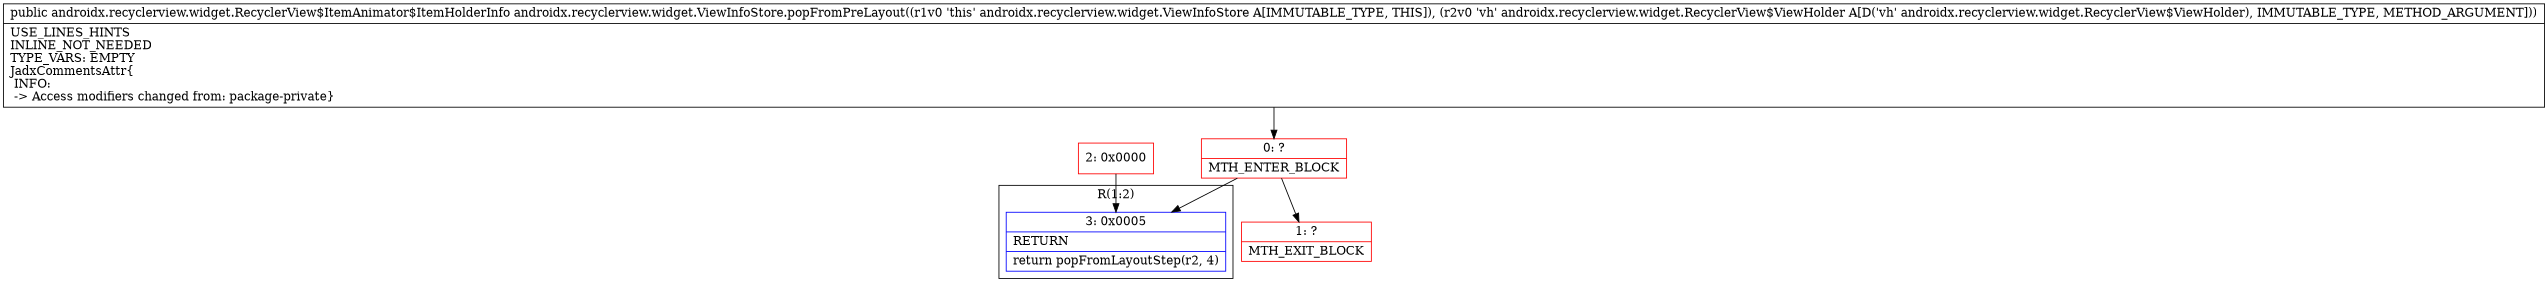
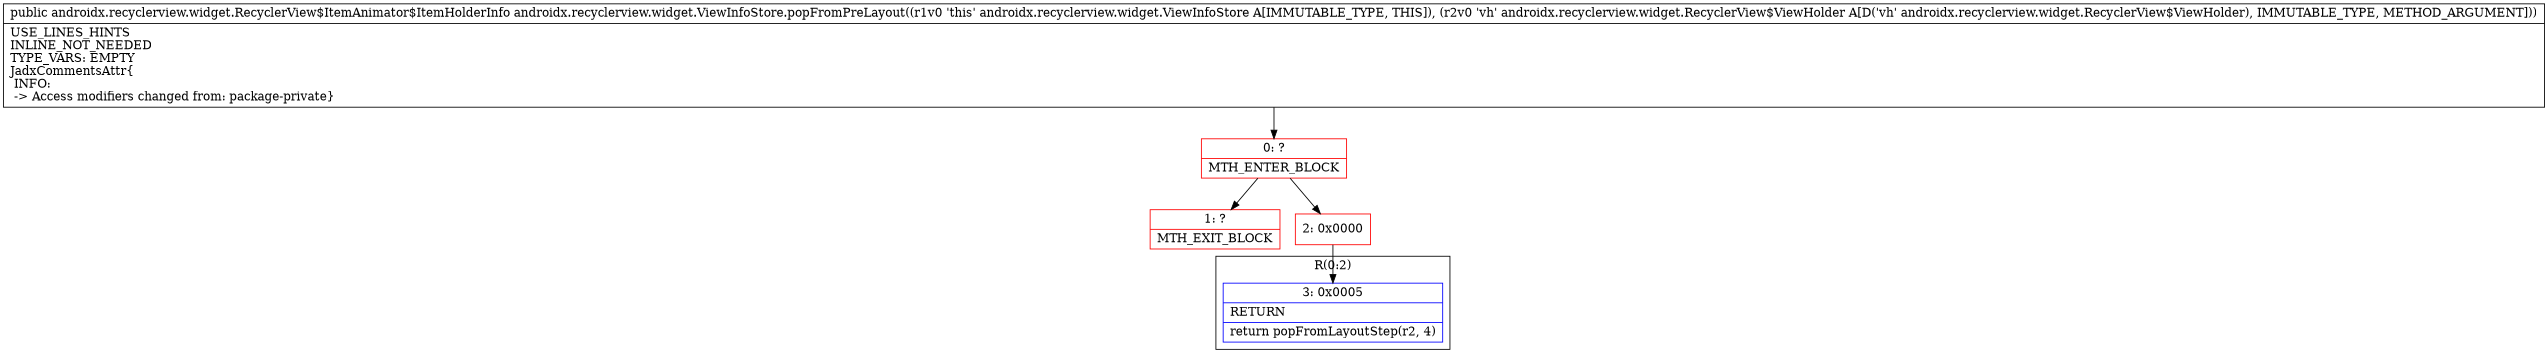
(1208, 193) -> (1302, 193)
(1116, 195) -> (1333, 266)
